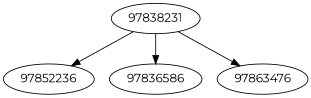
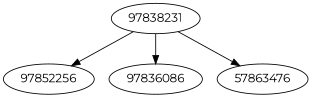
(49, 79) -> (49, 79)
(156, 79) -> (156, 79)
(263, 79) -> (263, 79)
